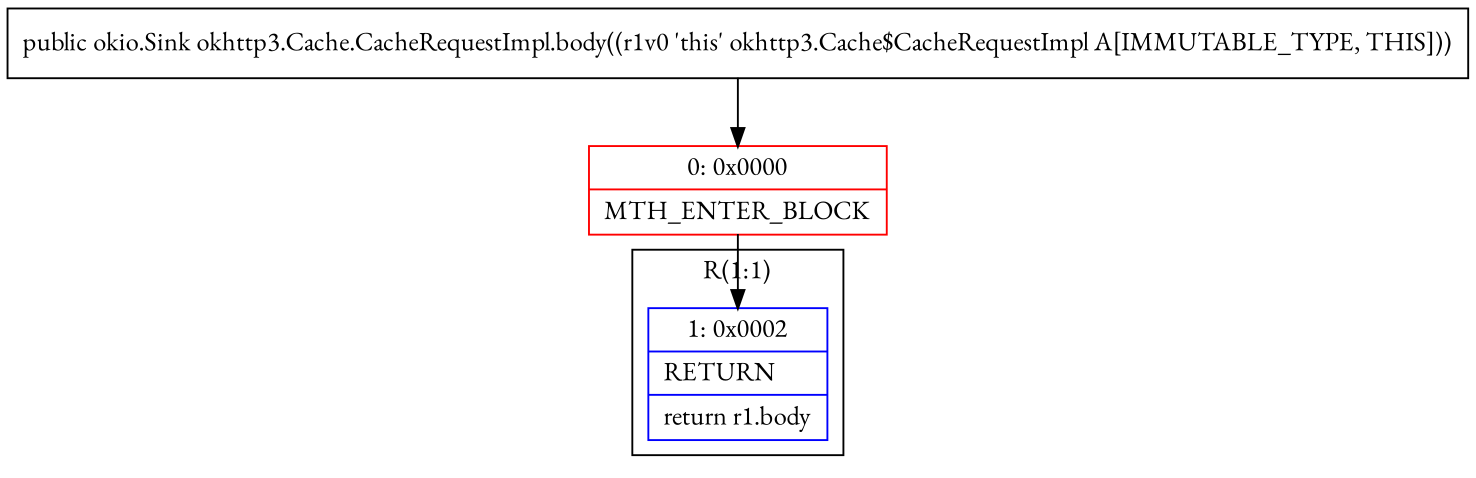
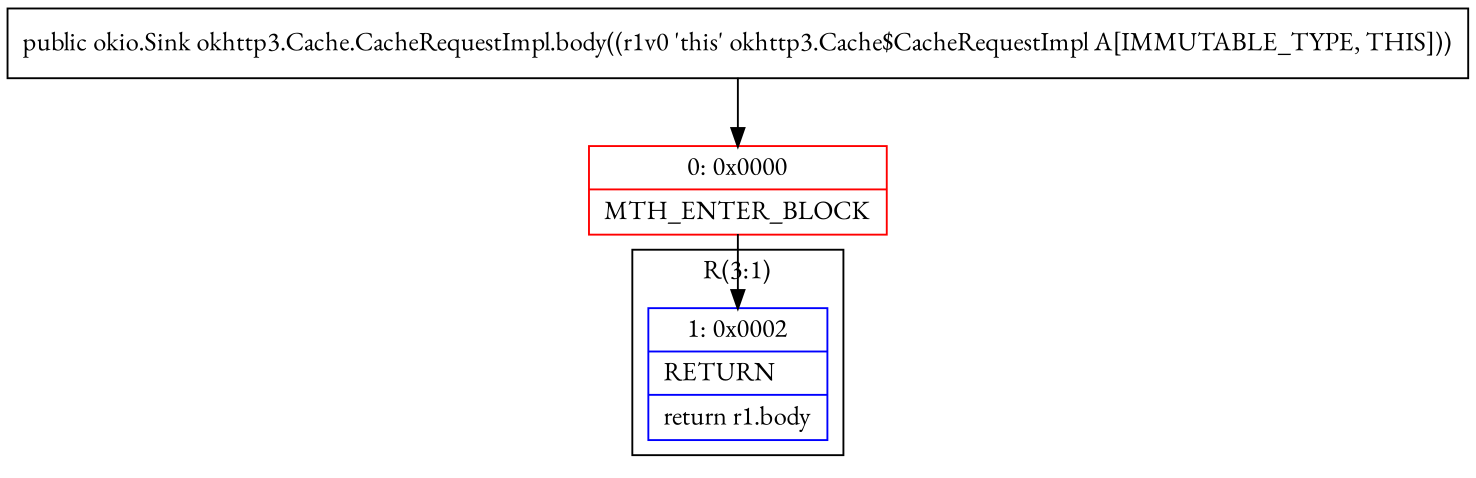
(738, 271) -> (738, 271)
